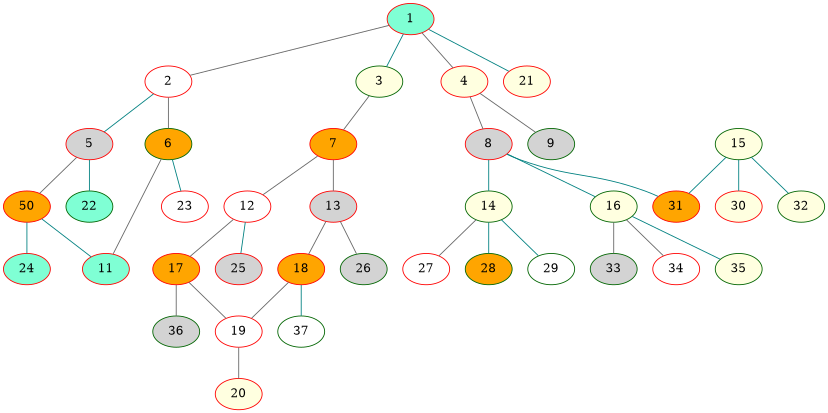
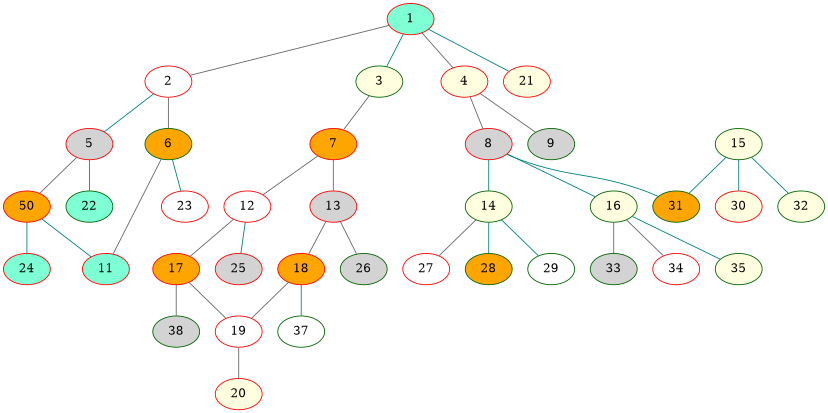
(676, 207) -> (676, 207)
(176, 332) -> (176, 332)
